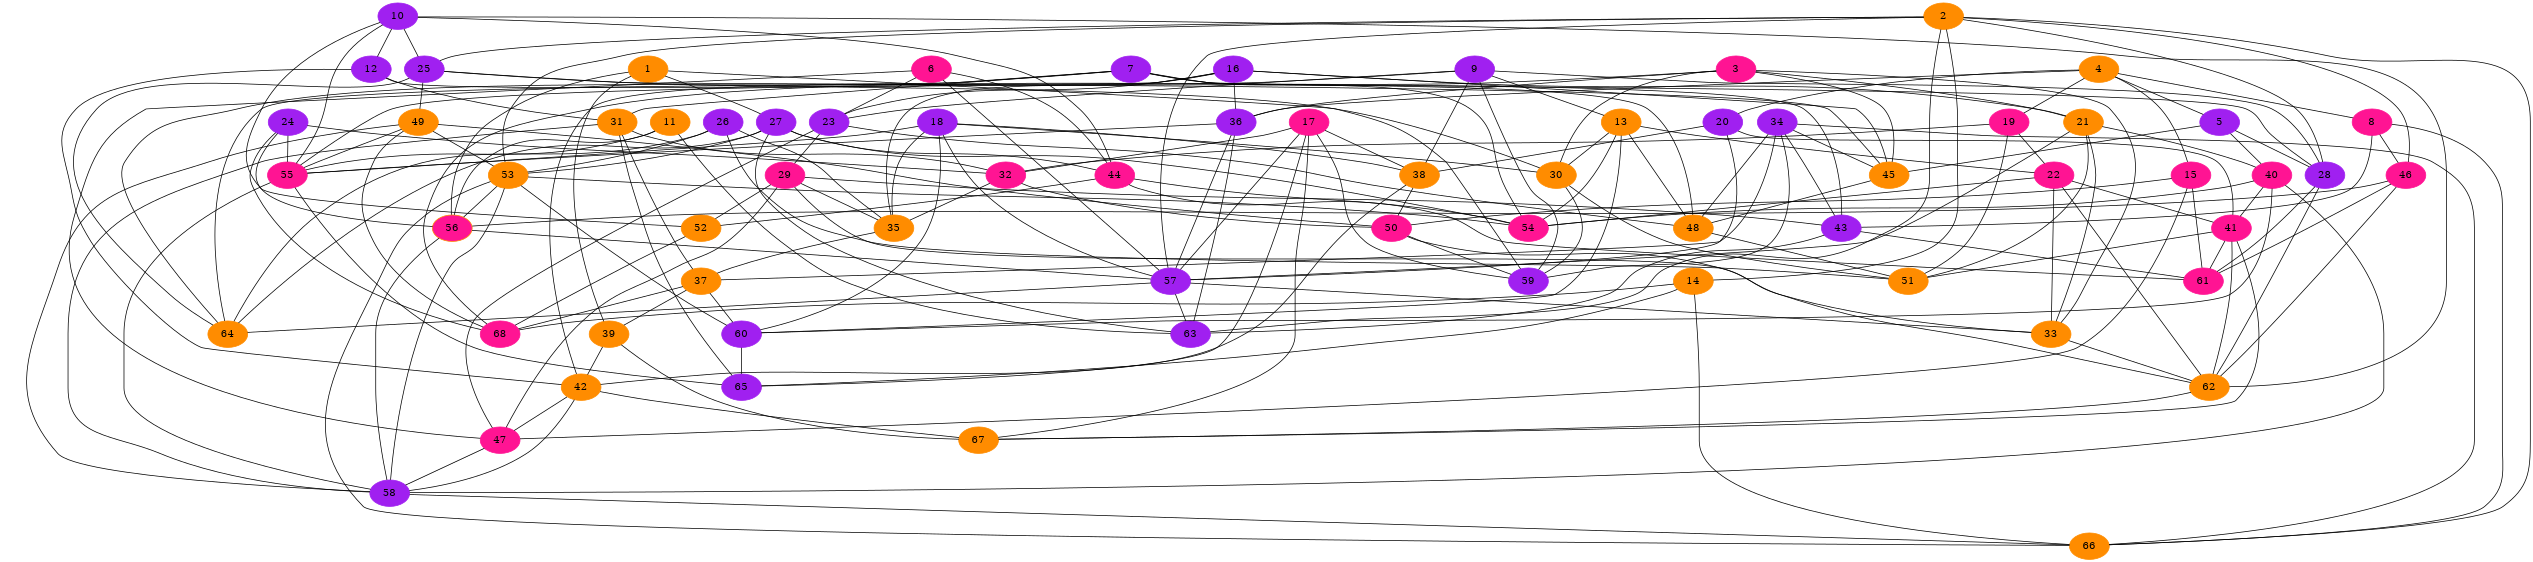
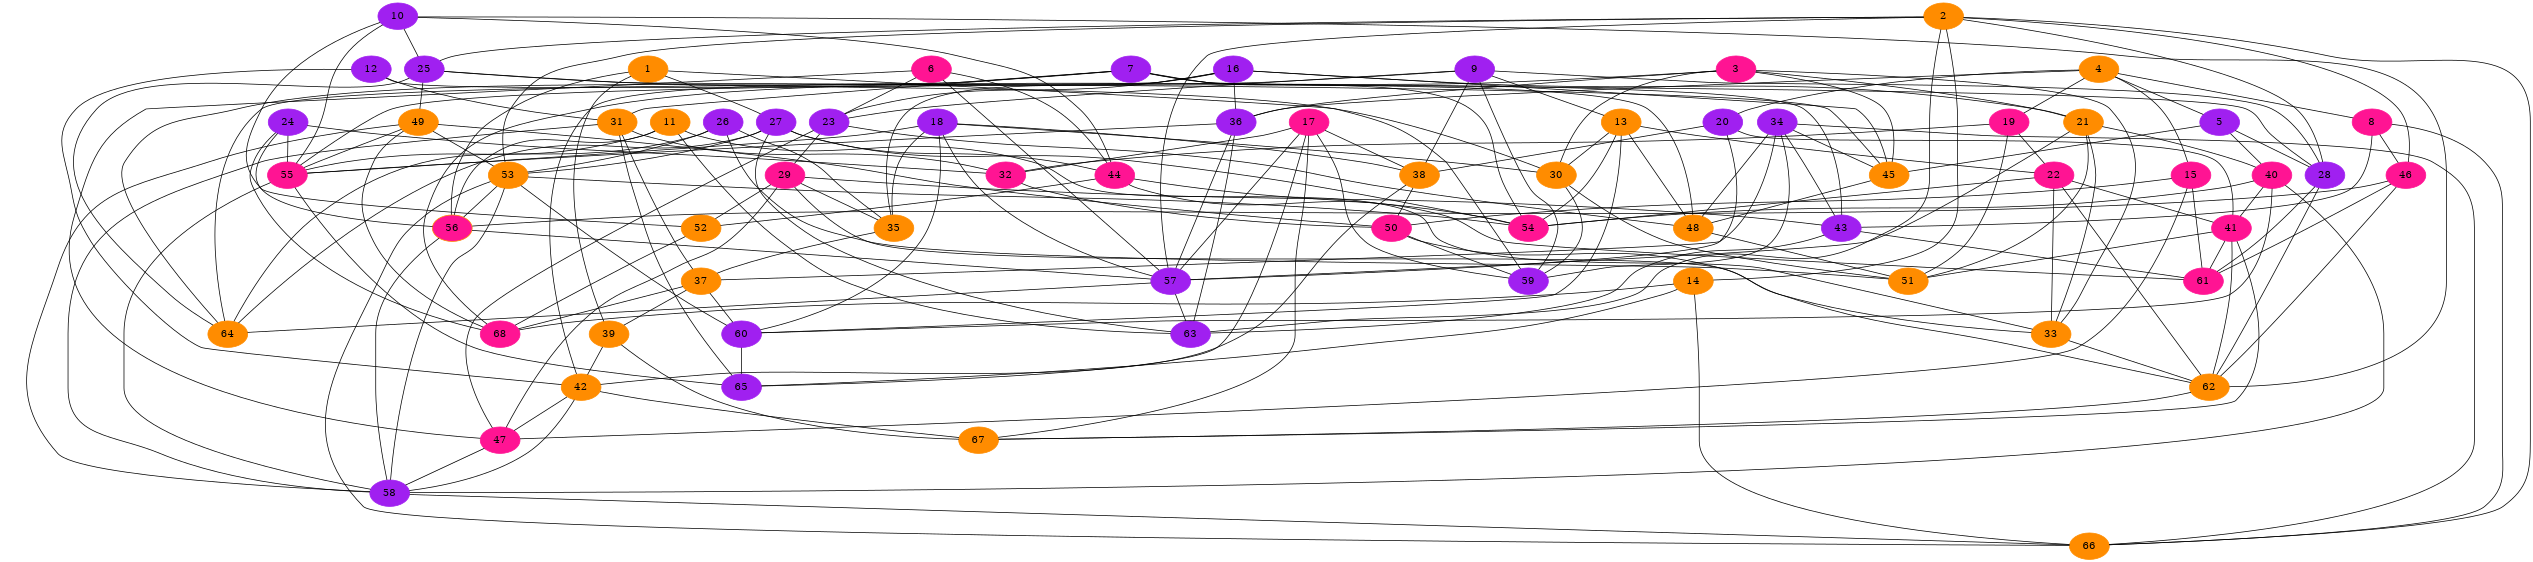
(385, 43) -> none
(944, 204) -> none
(1632, 309) -> (1090, 189)
